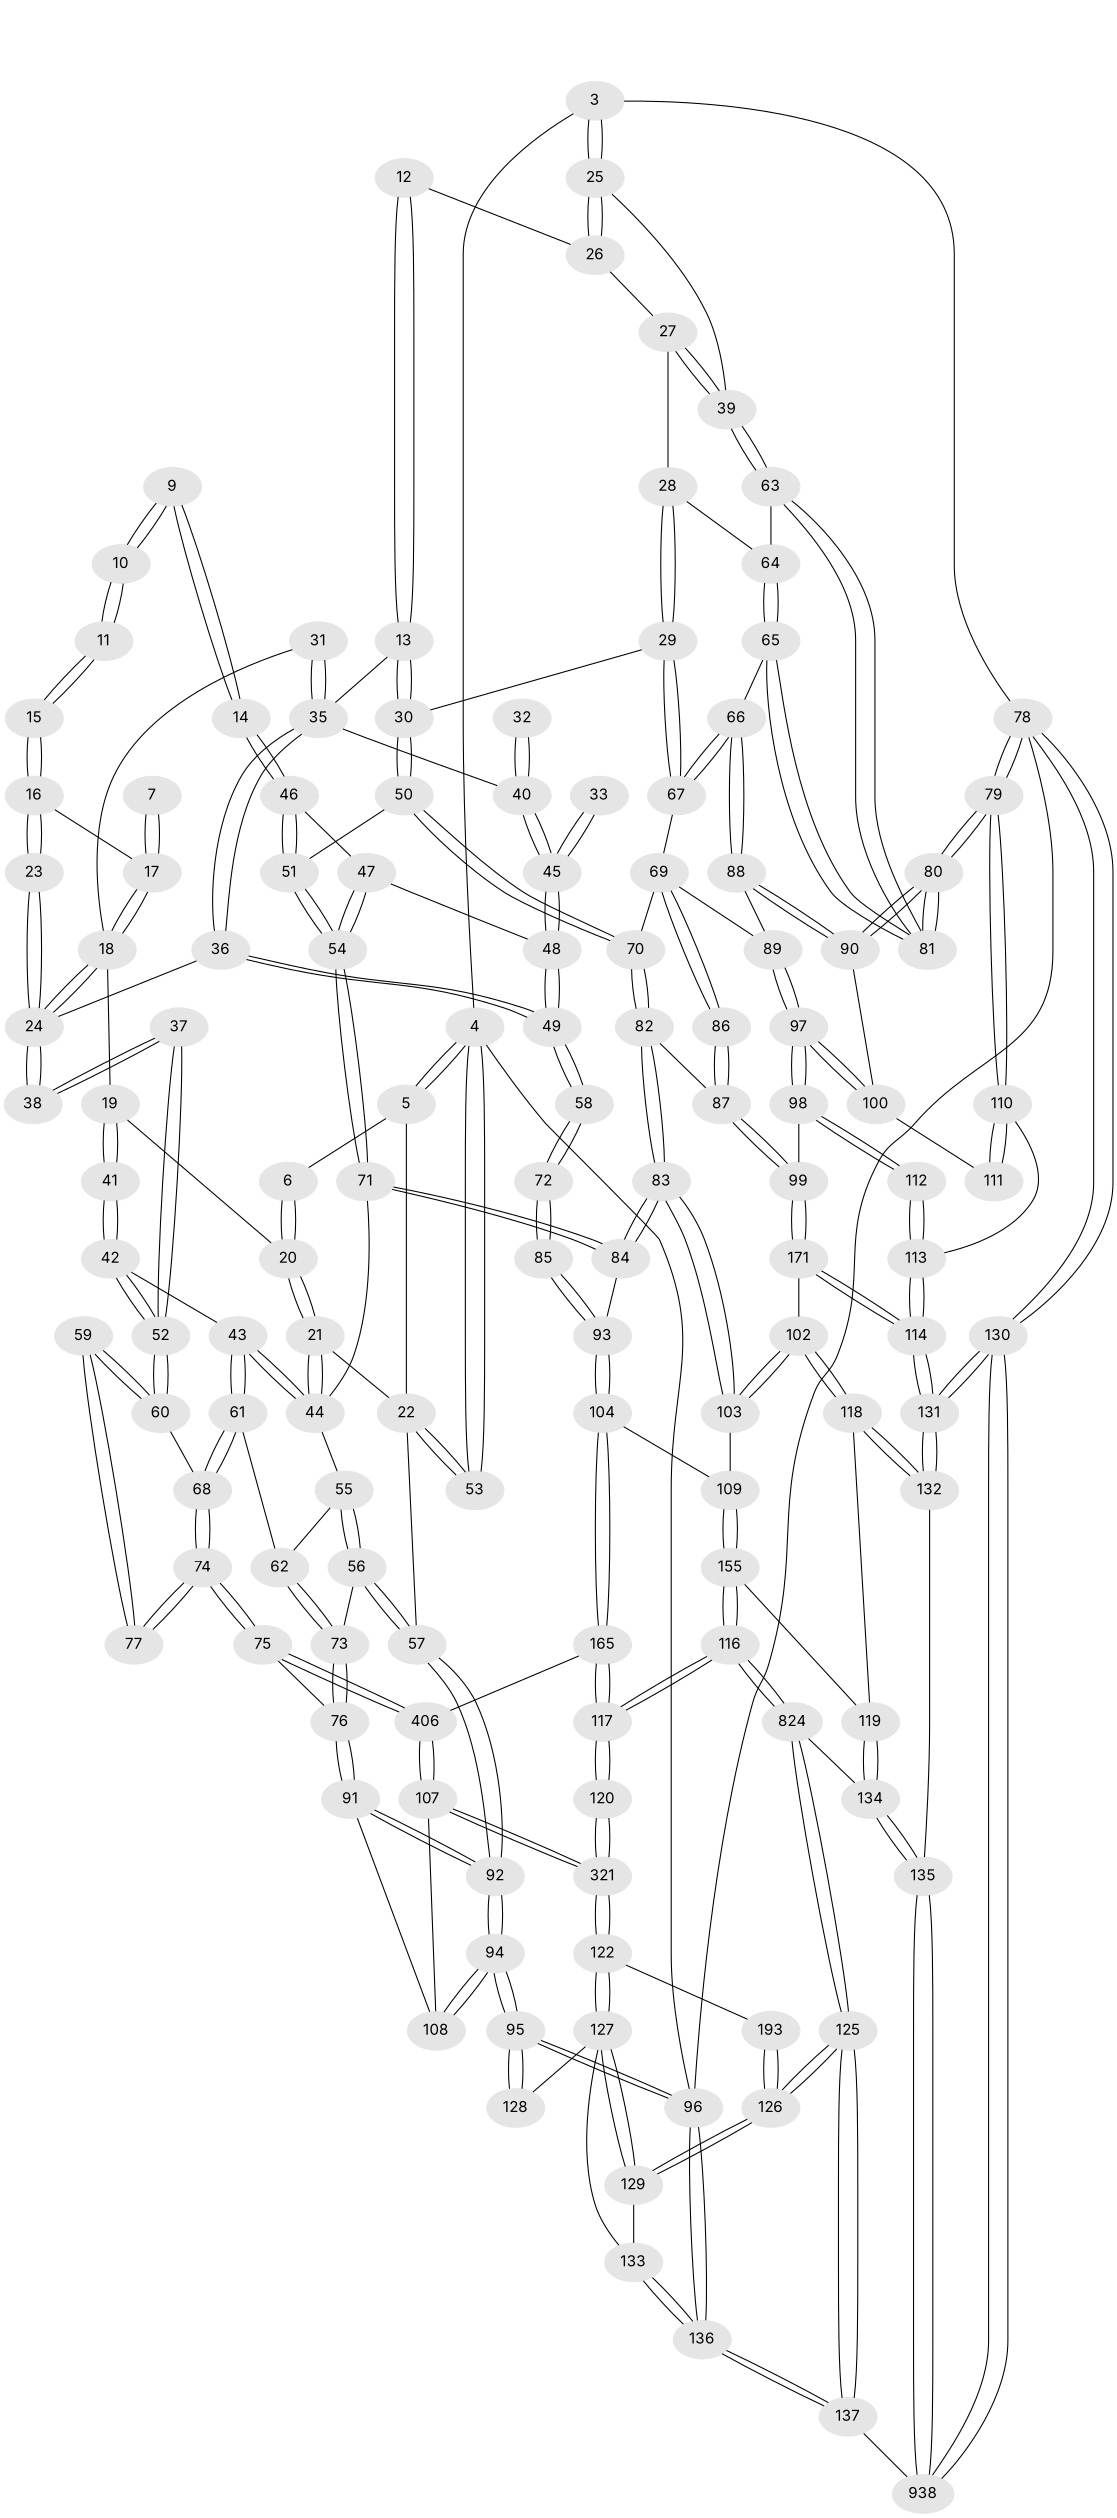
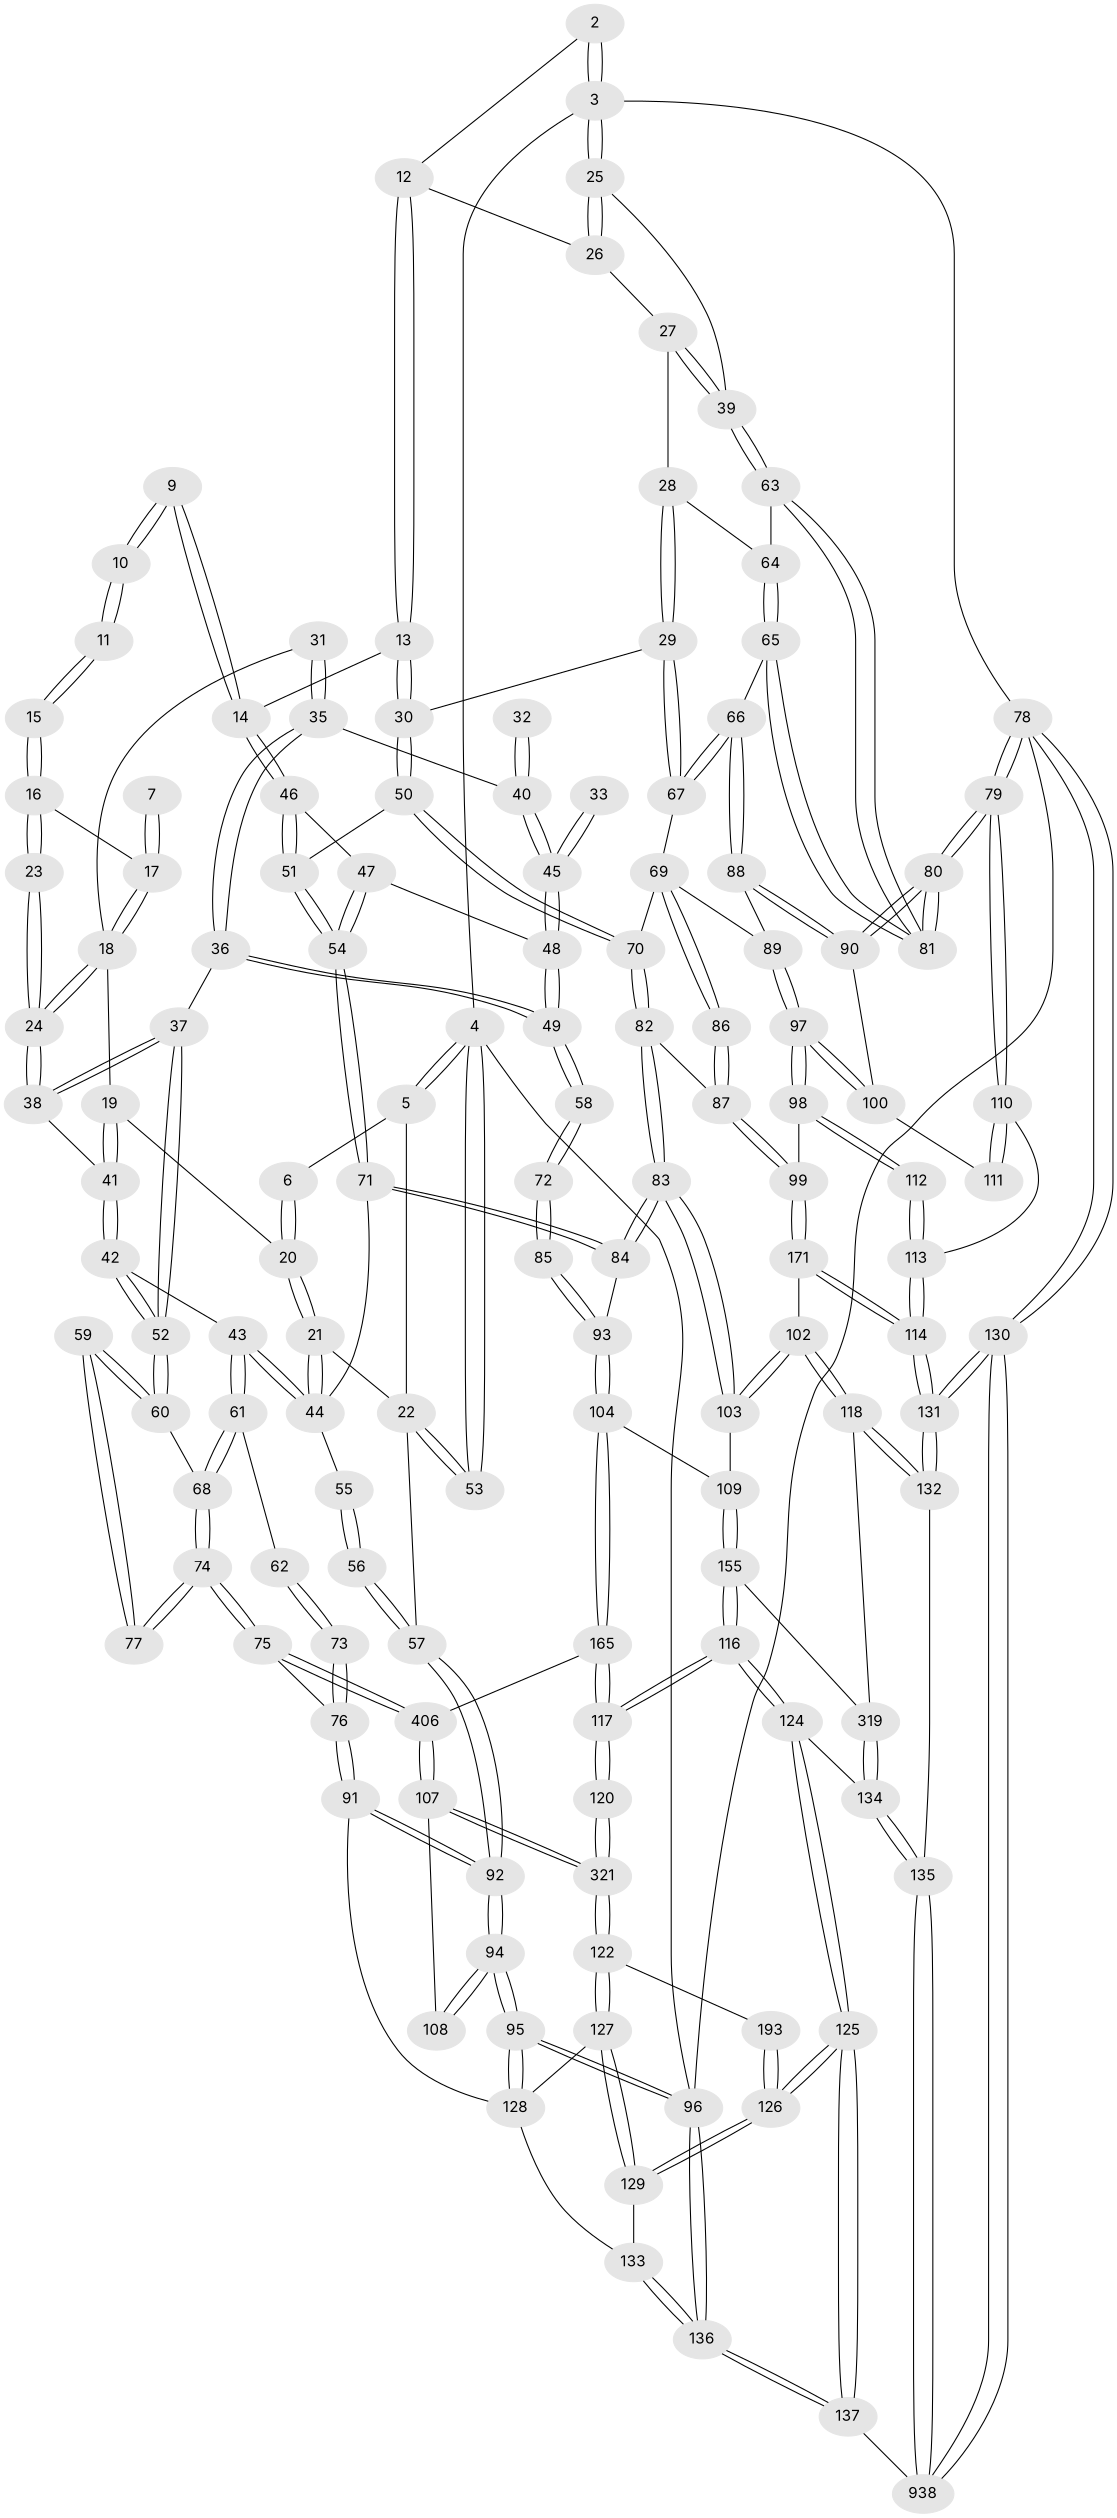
none -> (595, 24)
(361, 680) -> (334, 674)
(127, 989) -> (200, 989)
none -> (72, 1143)
(312, 1529) -> none
(349, 1606) -> none
(792, 1722) -> (792, 1722)
(871, 1722) -> (871, 1722)
(394, 1915) -> (367, 1990)
(587, 2151) -> (555, 2197)
